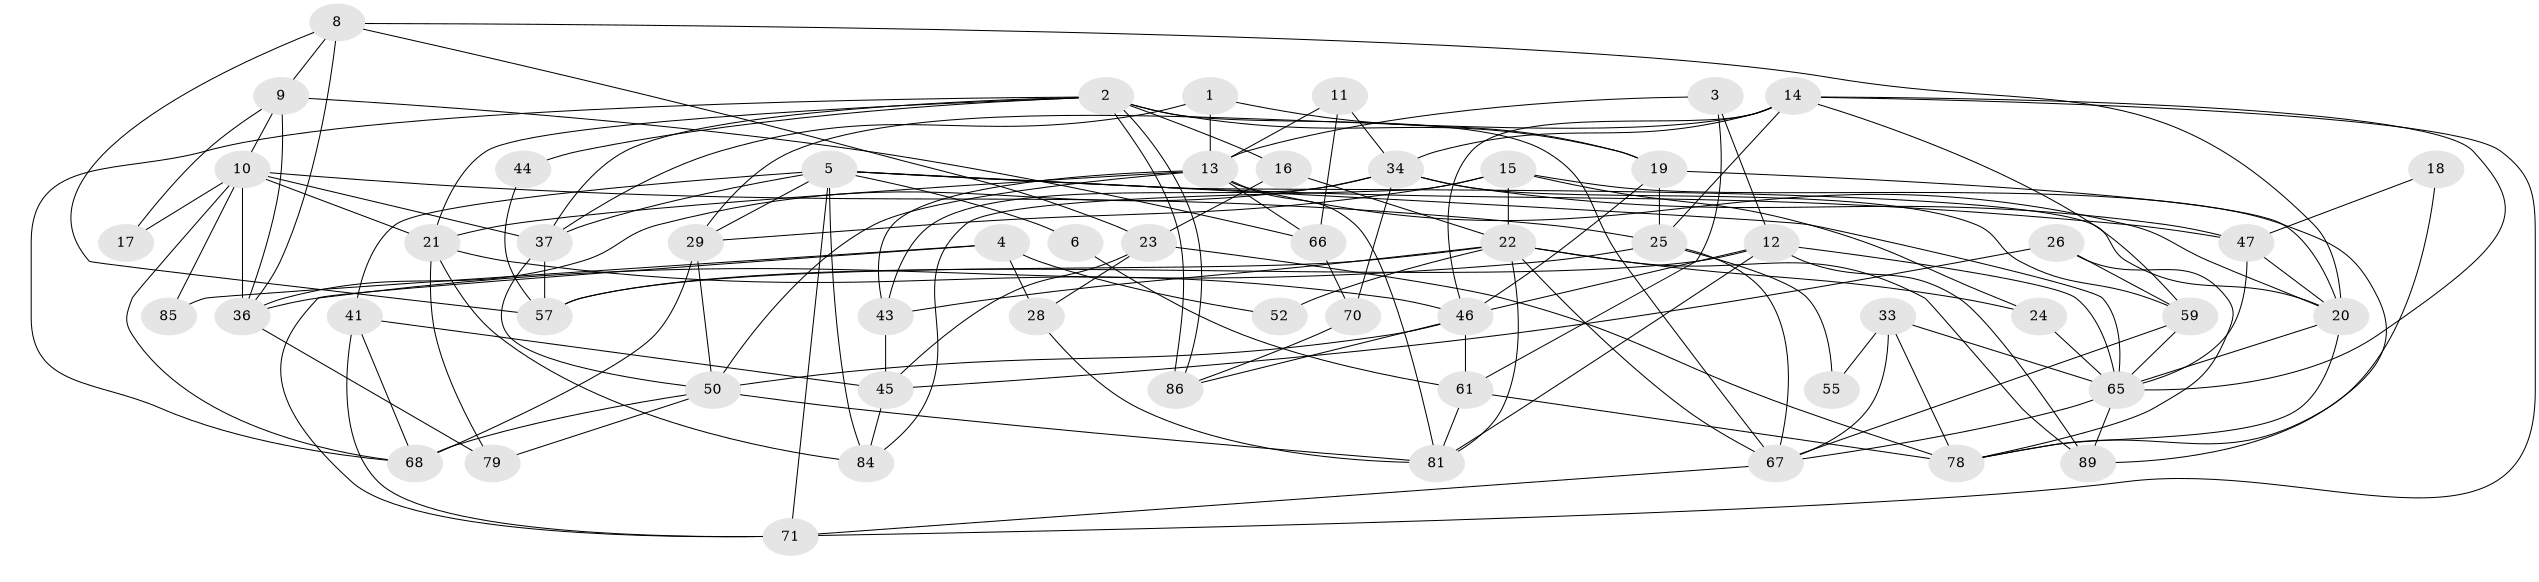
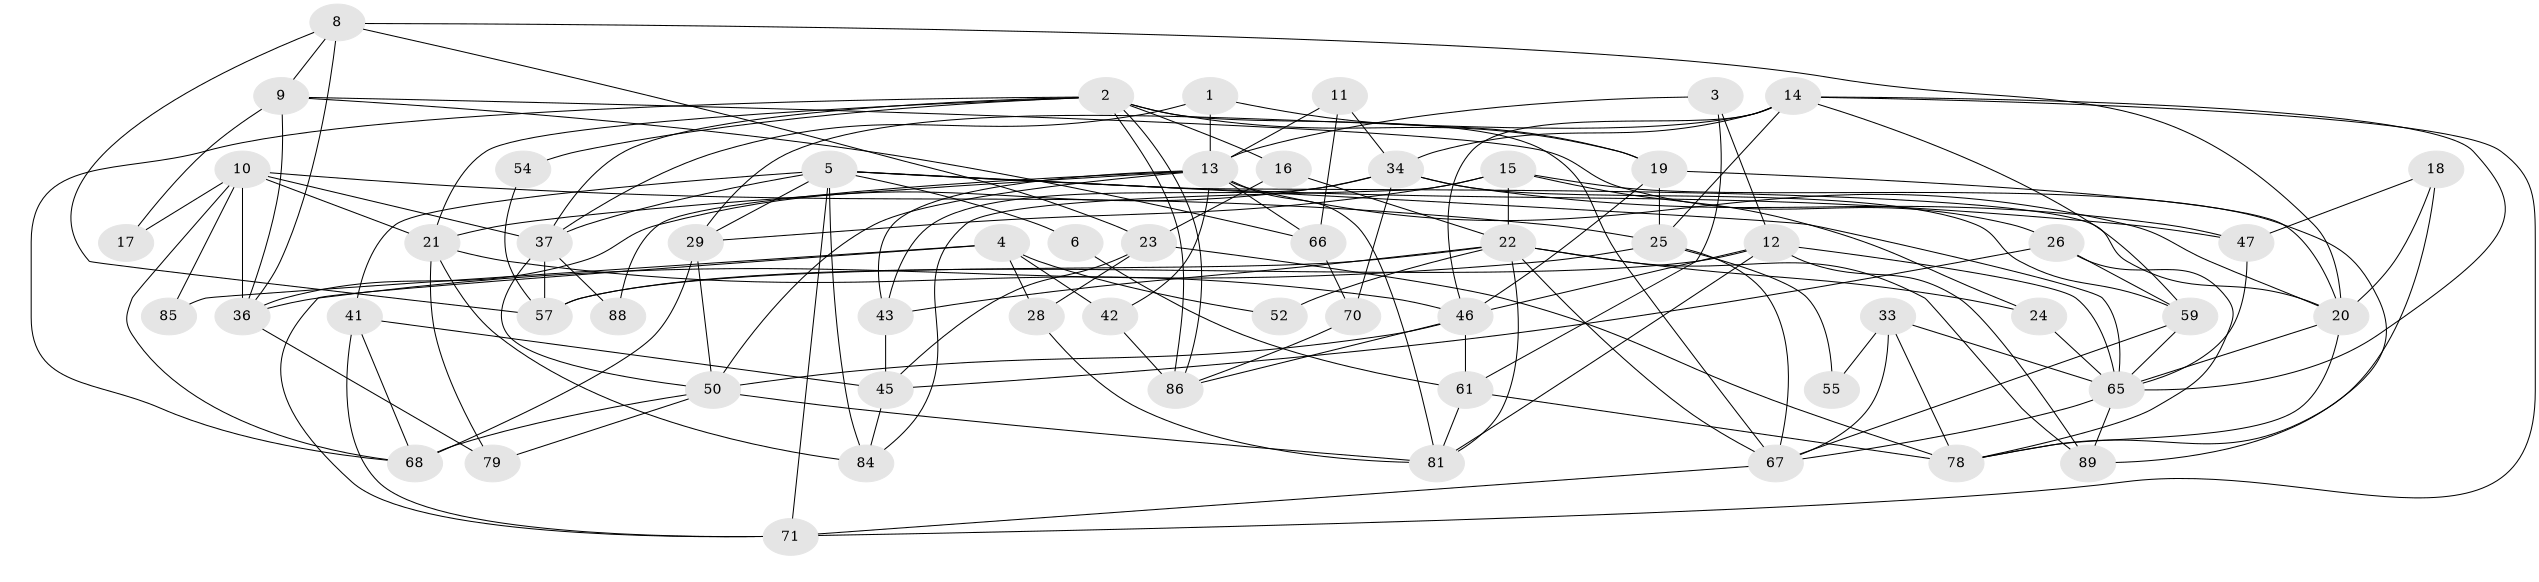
(262, 133) -> (1396, 135)
(523, 169) -> (523, 169)
(2294, 280) -> (2402, 250)
none -> (618, 316)
none -> (1110, 316)
